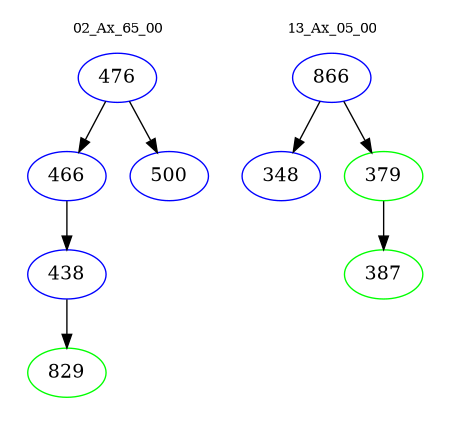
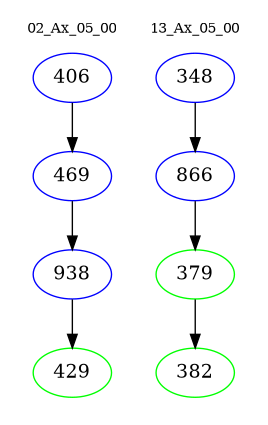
(118, 29) -> (72, 29)
(117, 78) -> (72, 78)
(310, 121) -> (195, 120)
(67, 176) -> (72, 176)
(169, 176) -> none
(67, 274) -> (72, 274)
(384, 274) -> (195, 373)
(67, 373) -> (72, 373)
